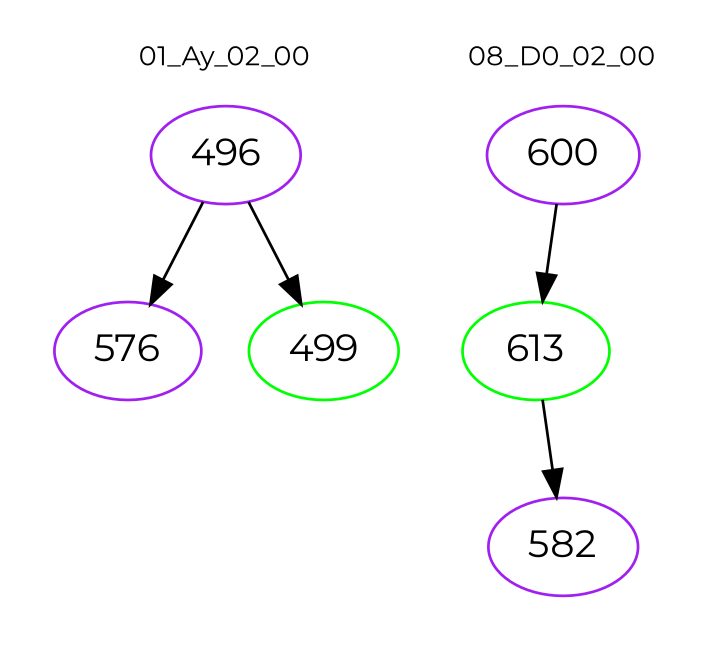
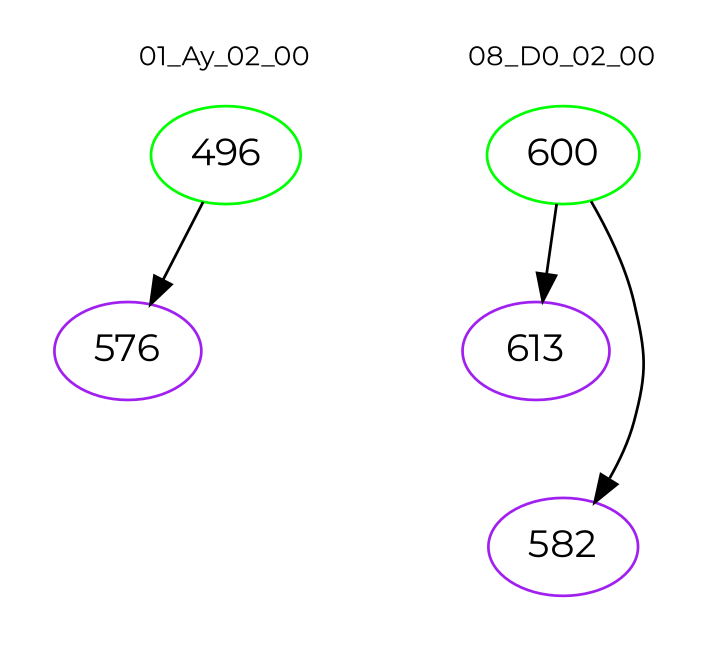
(226, 155) -> (226, 155)
(563, 155) -> (563, 155)
(324, 351) -> none
(536, 351) -> (536, 351)
(548, 435) -> (641, 338)
